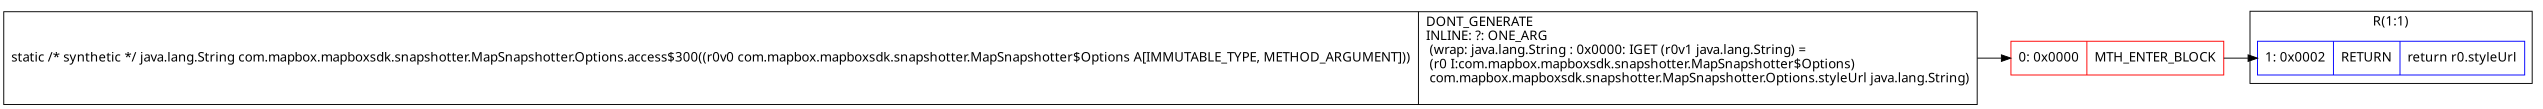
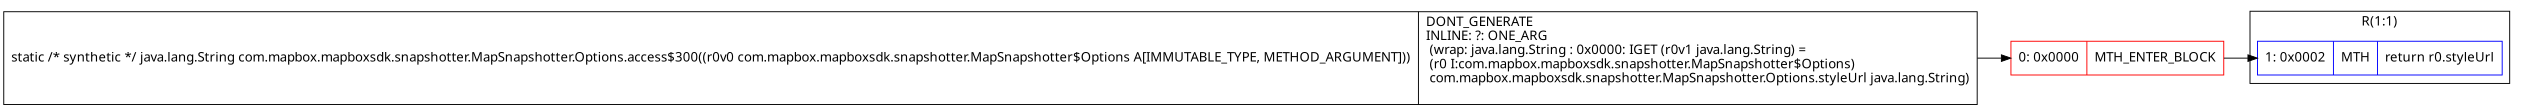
(2367, 58) -> (2355, 58)
